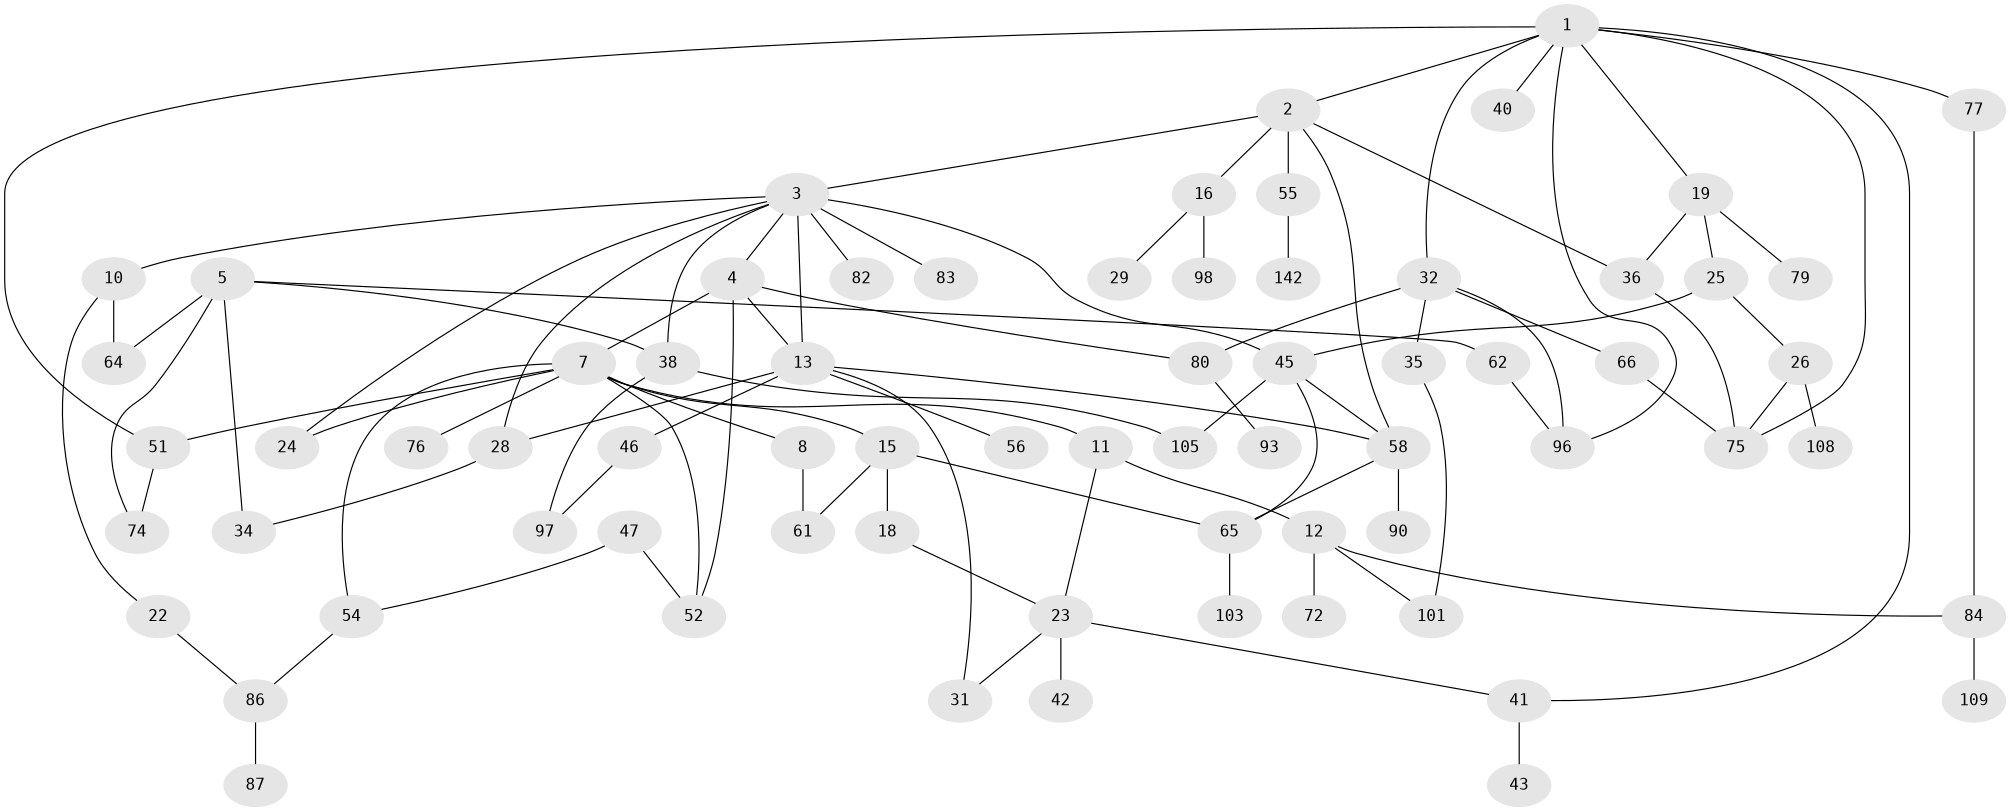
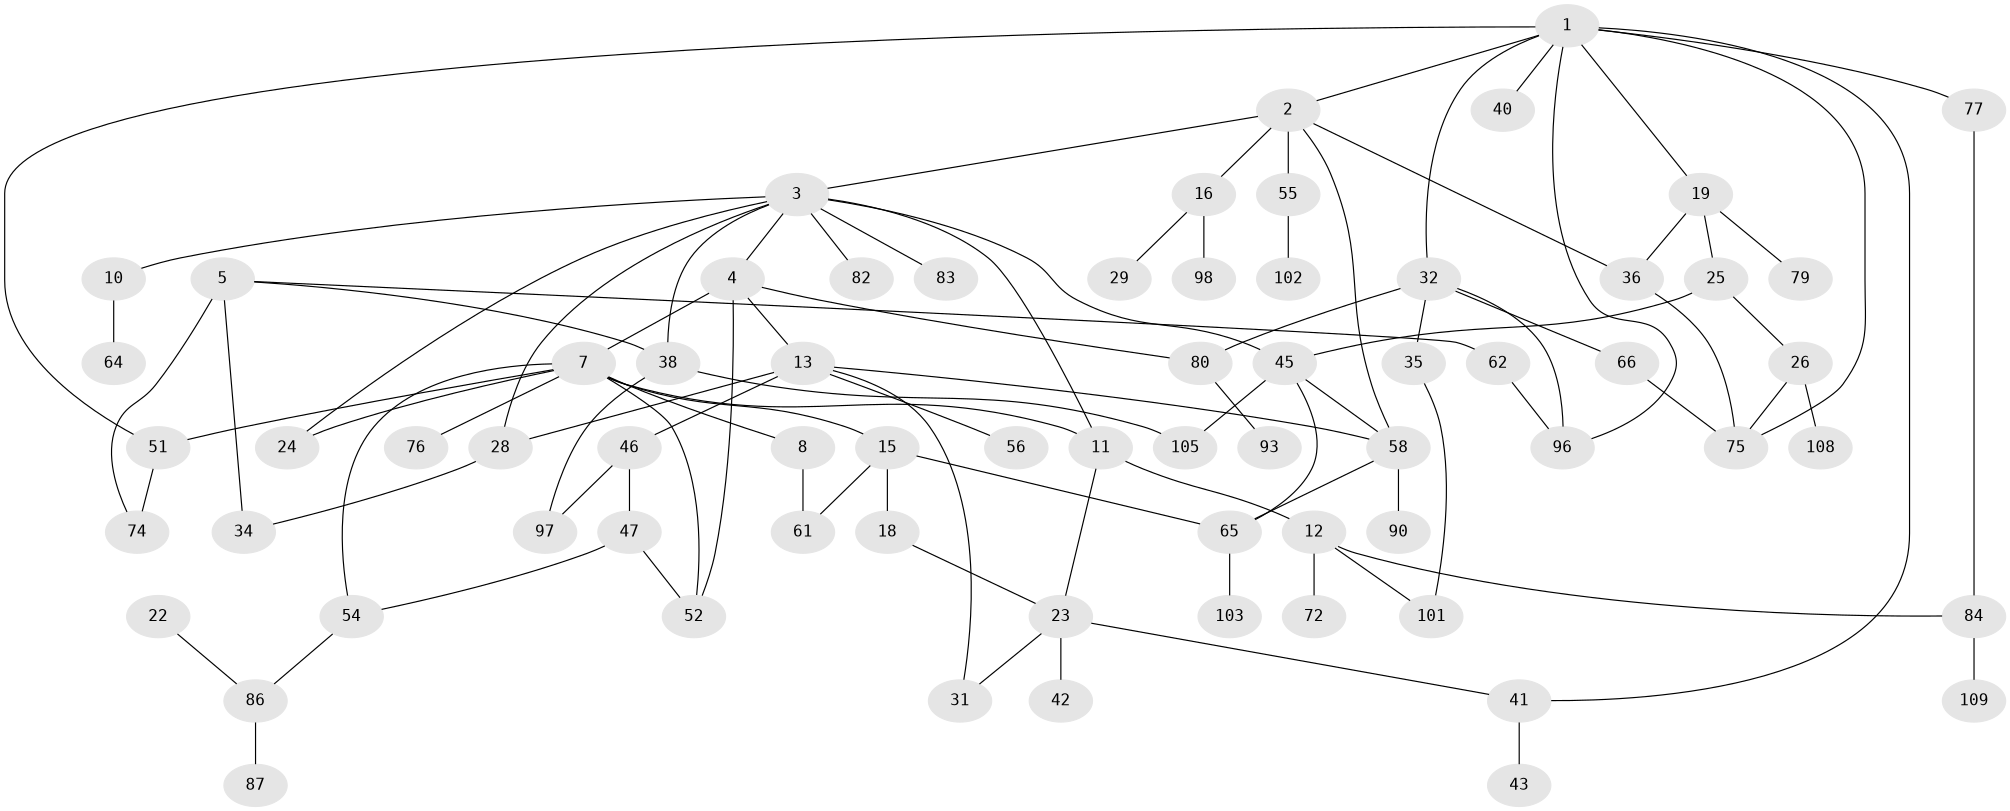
(800, 279) -> (998, 268)
(1288, 279) -> (1288, 279)
(168, 321) -> none
(66, 456) -> none
none -> (629, 490)
